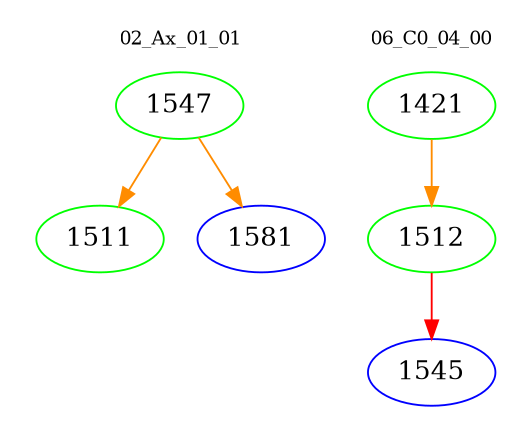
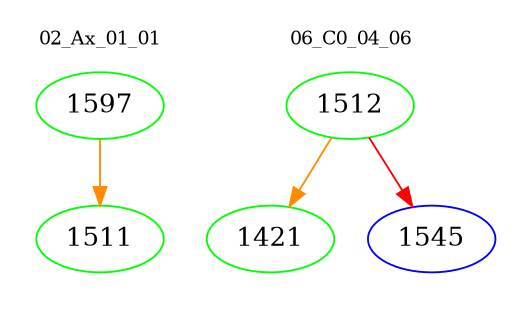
(432, 40) -> (351, 40)
(180, 106) -> (100, 106)
(432, 163) -> (316, 164)
(261, 239) -> none
